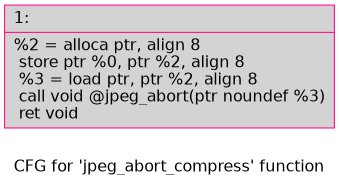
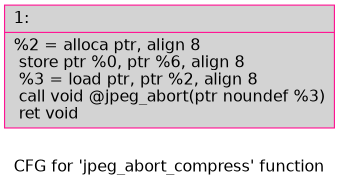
(130, 63) -> (130, 63)
